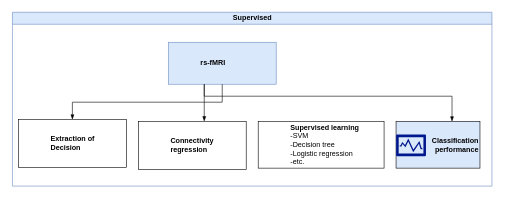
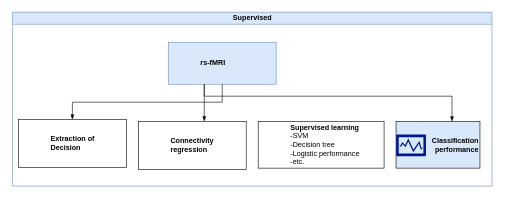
(327, 145) -> (330, 145)
